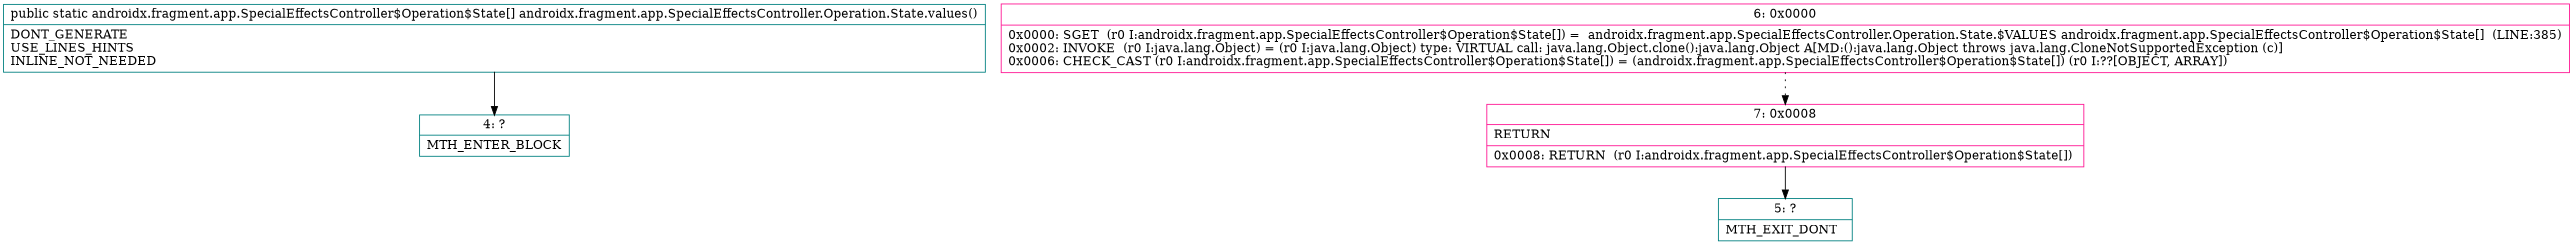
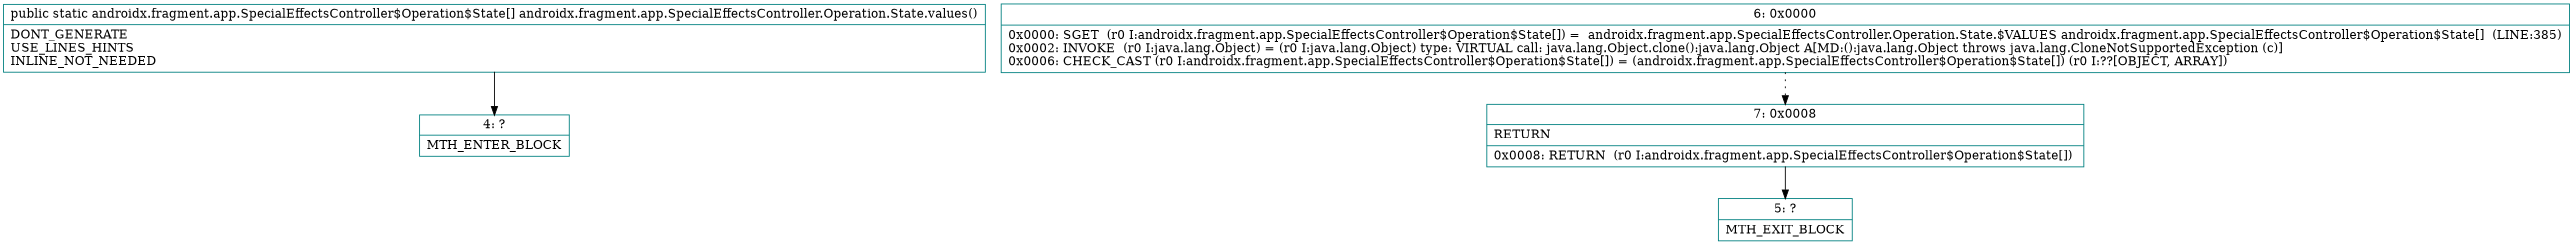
(1785, 38) -> (1785, 38)
(1785, 136) -> (1785, 136)
(1781, 230) -> (1785, 230)
